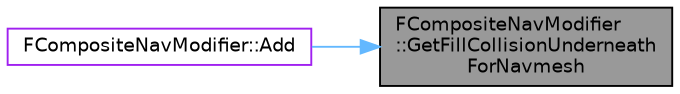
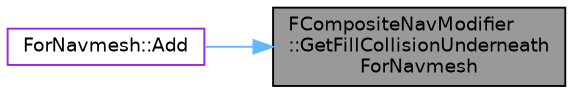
(159, 47) -> (106, 47)
